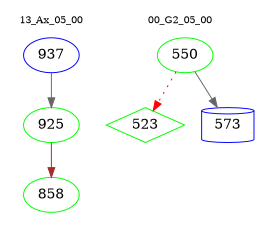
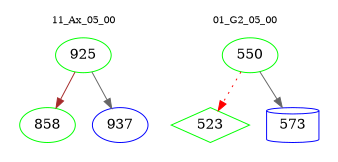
(51, 21) -> (84, 21)
(180, 21) -> (245, 21)
(51, 85) -> (99, 86)
